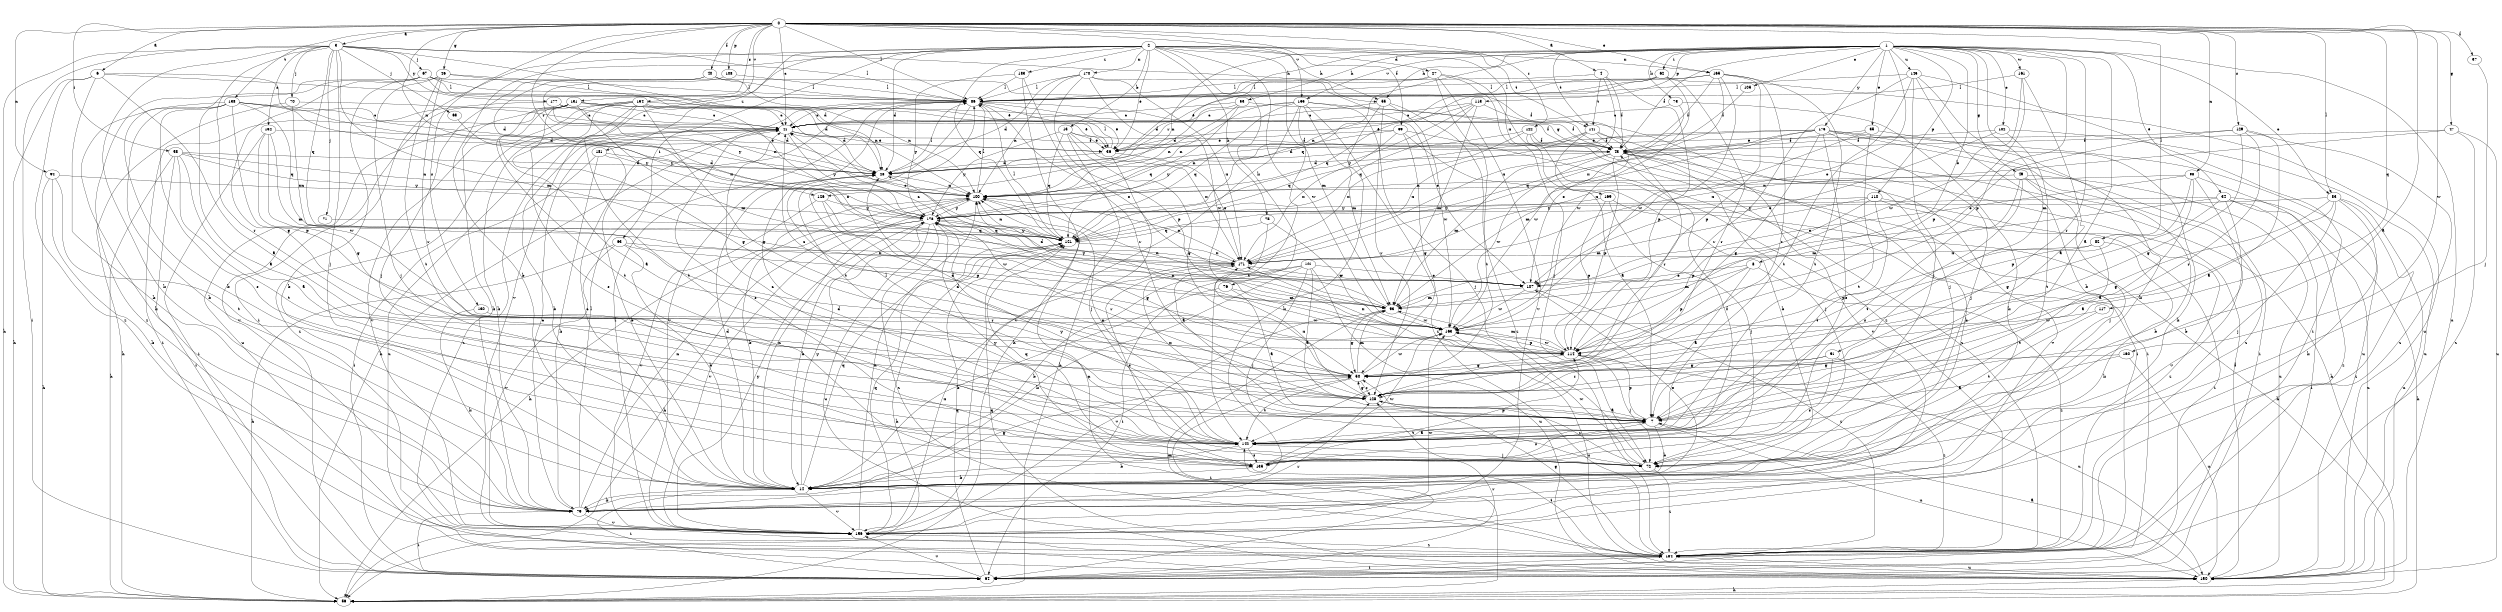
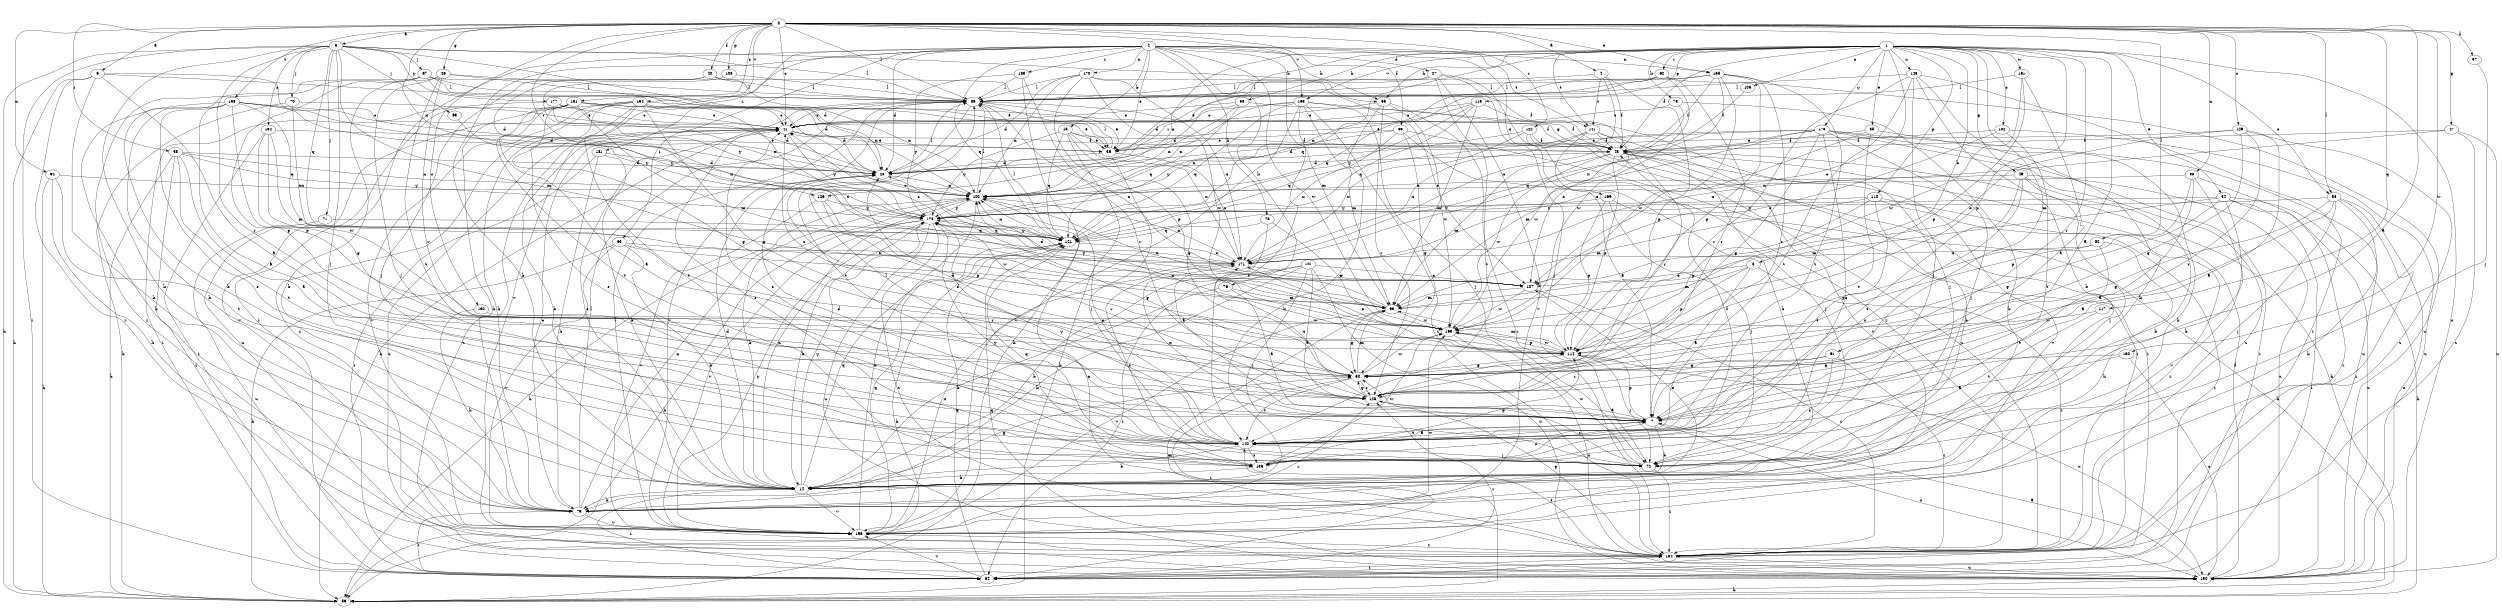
(1860, 221) -> none
none -> (1053, 573)
